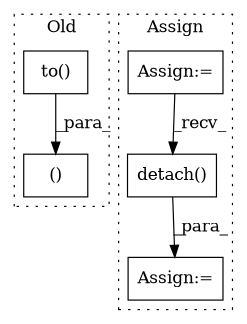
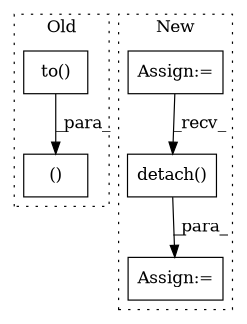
(176, 28) -> (176, 28)
